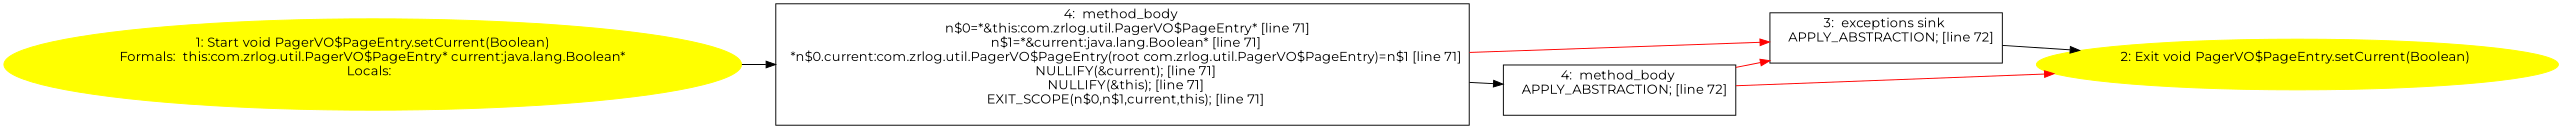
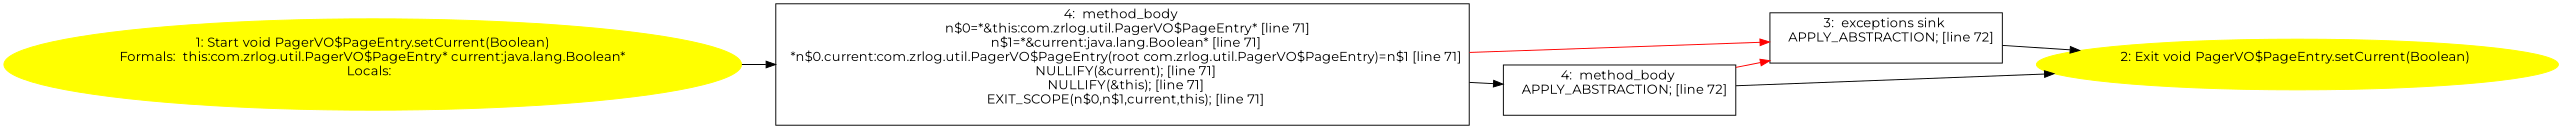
(1890, 80) -> (1890, 80)
